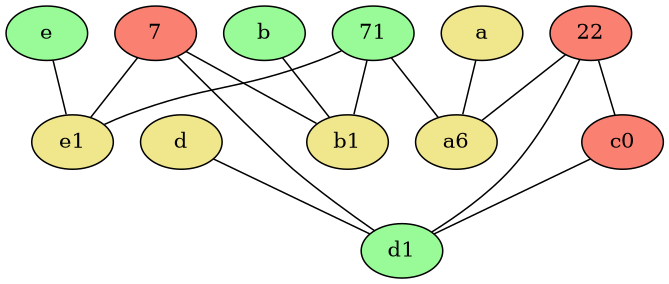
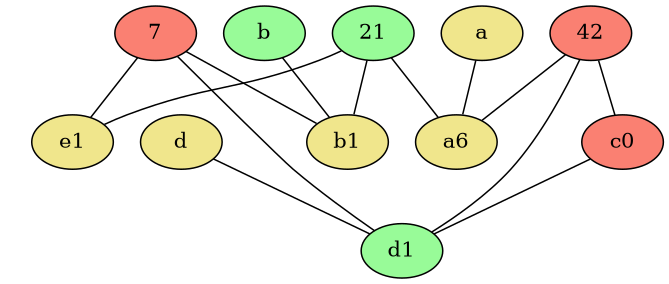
(47, 33) -> none
(373, 33) -> (373, 33)
(591, 33) -> (591, 33)
